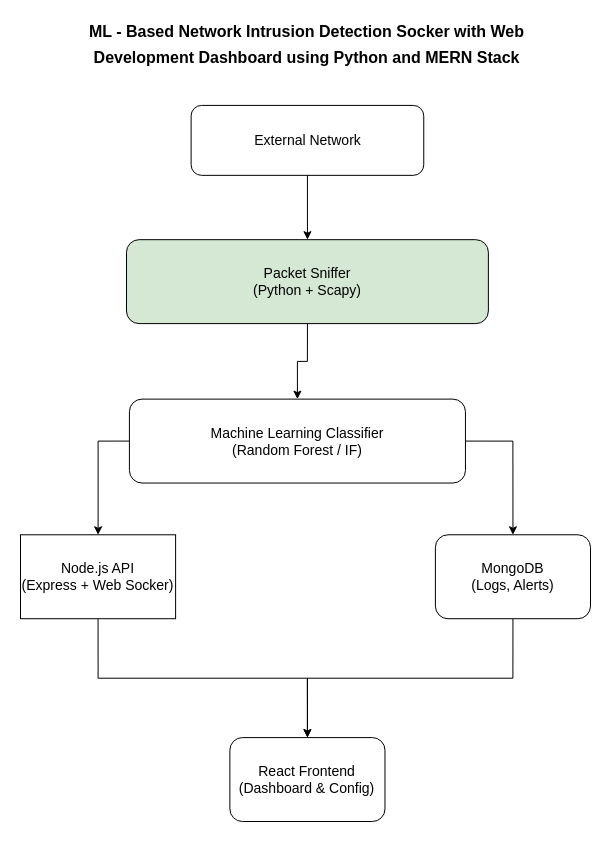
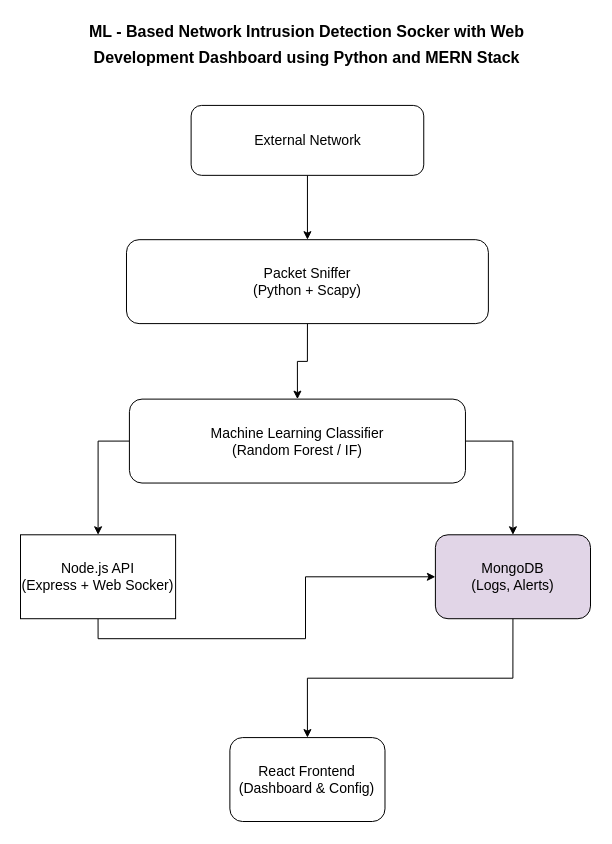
(307, 282) -> (307, 282)
(513, 577) -> (513, 577)
(180, 678) -> (292, 639)
